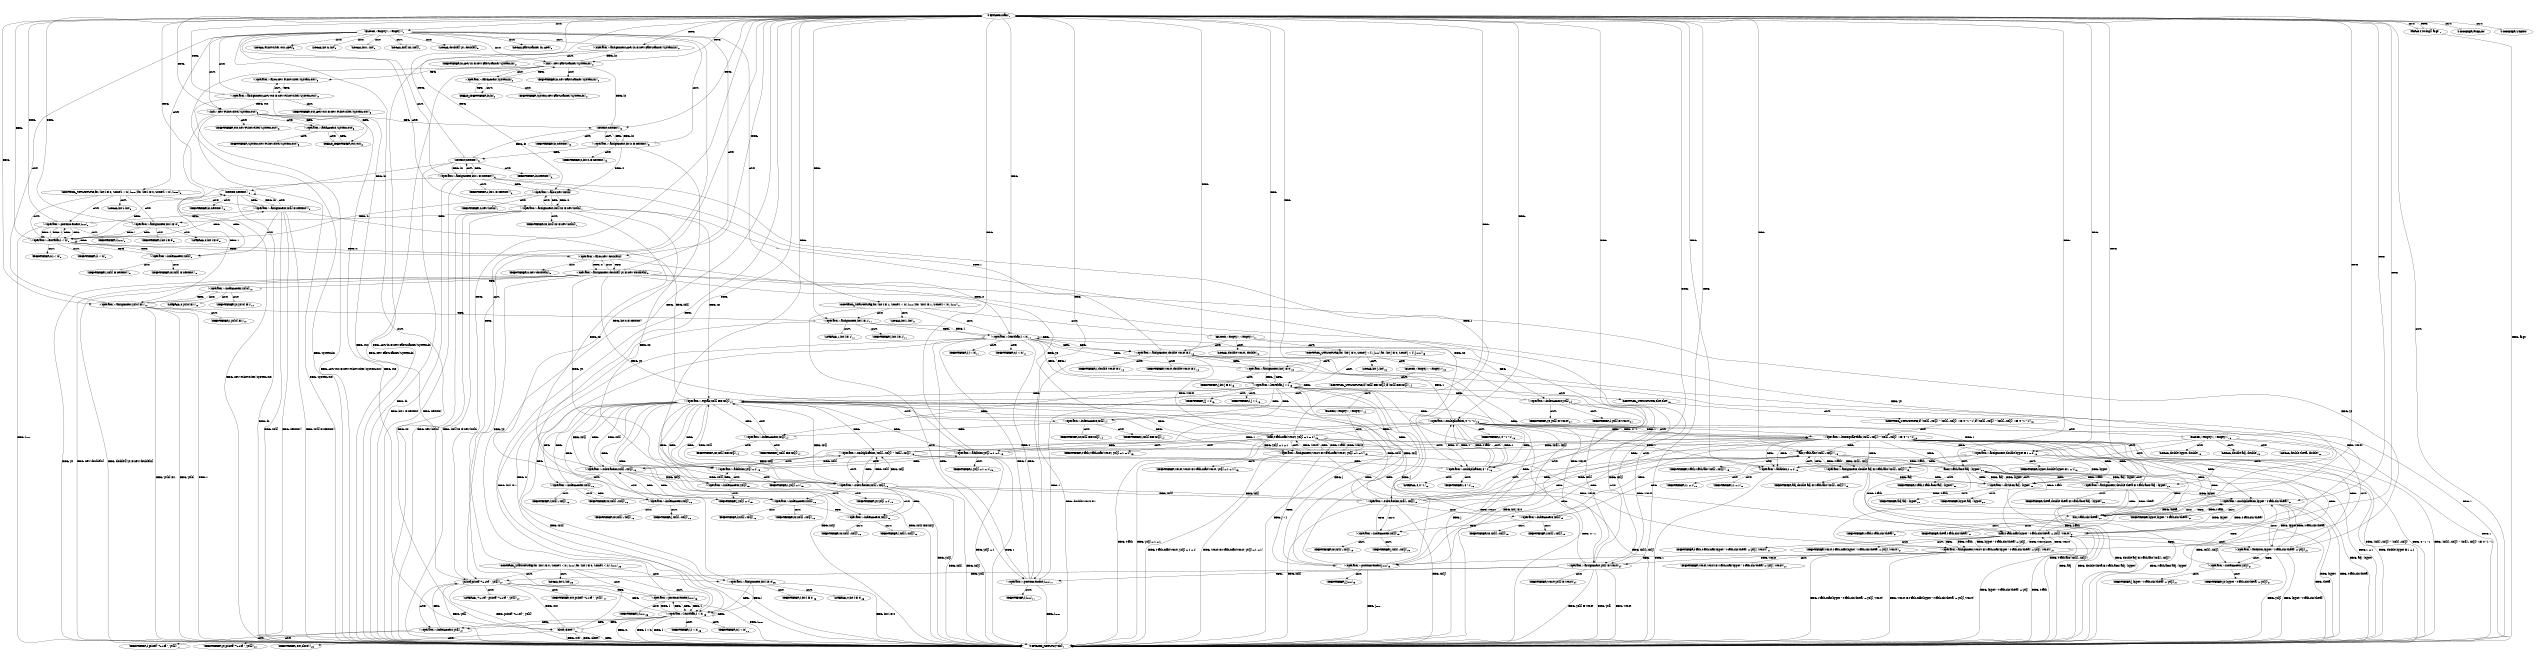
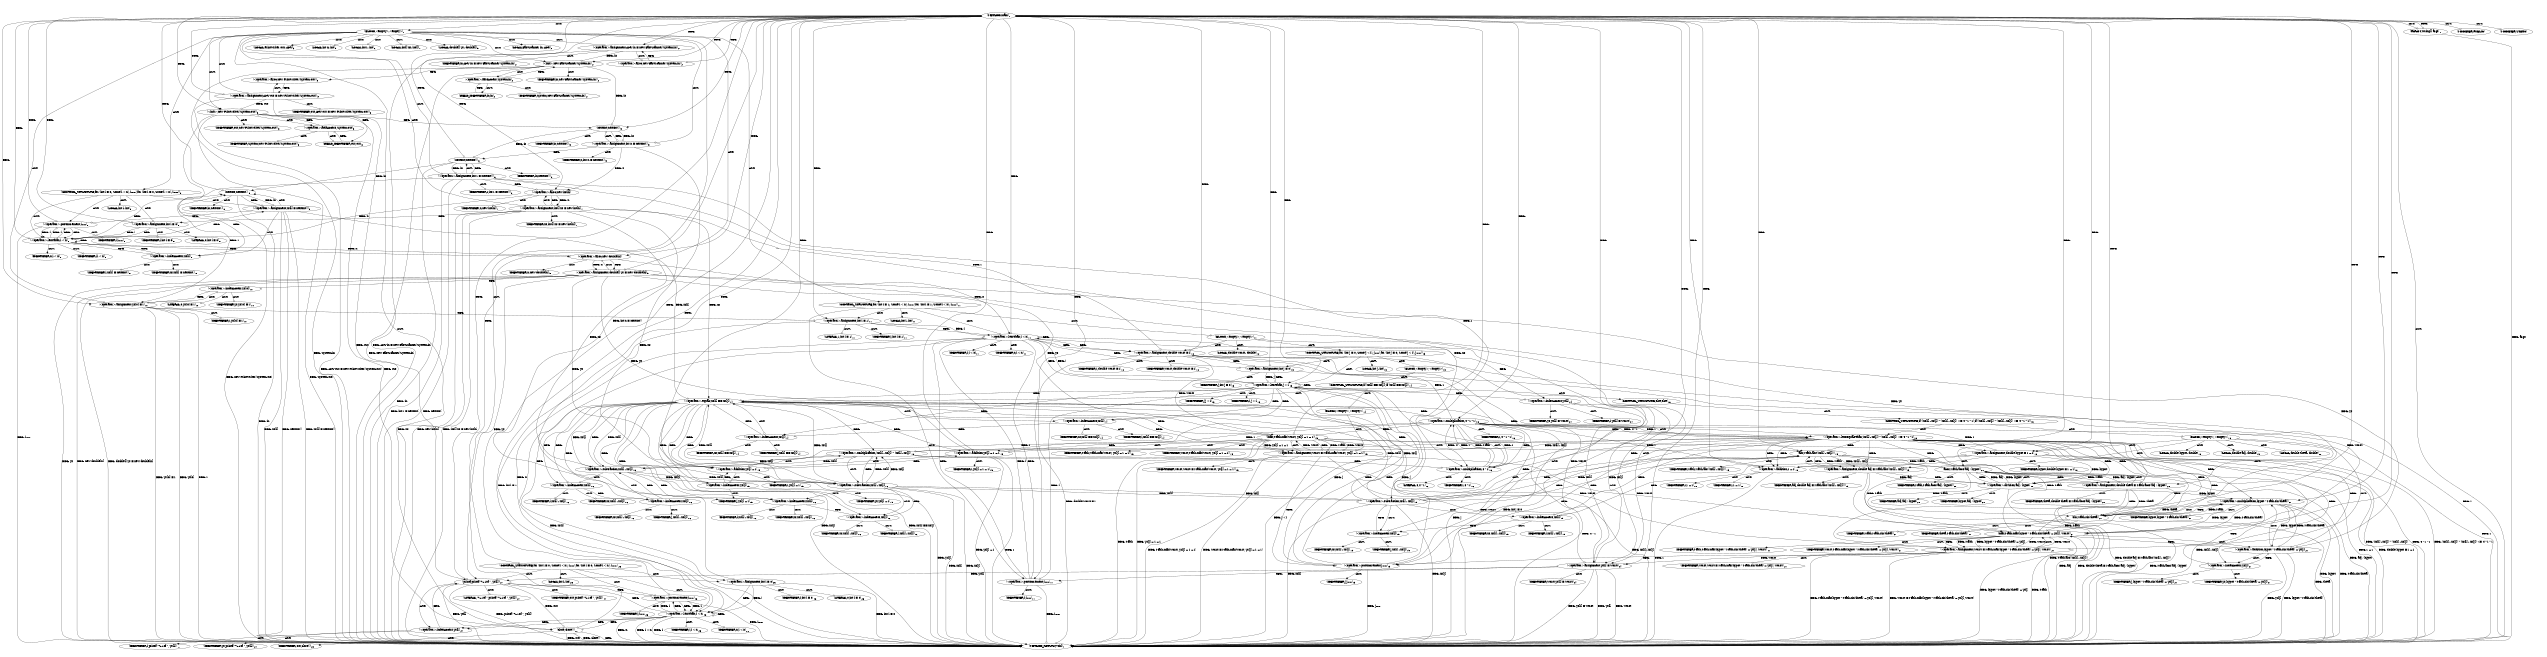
none -> (651, 64)
none -> (1198, 454)
